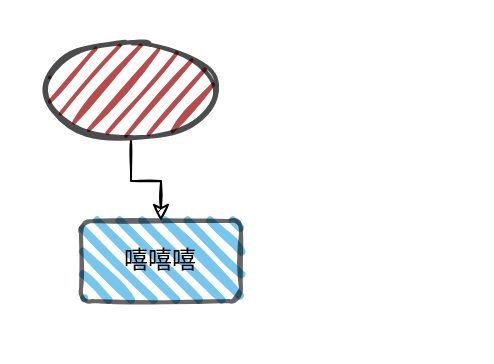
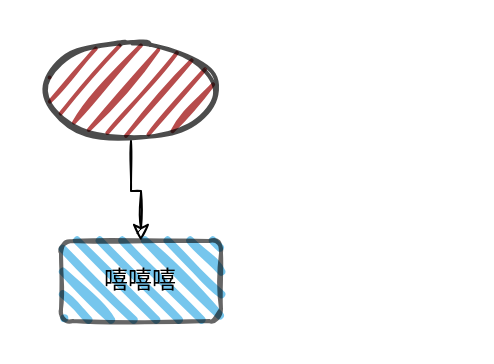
(161, 261) -> (141, 281)
